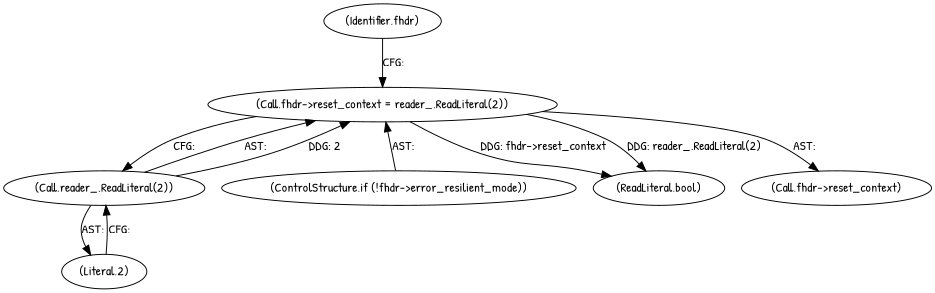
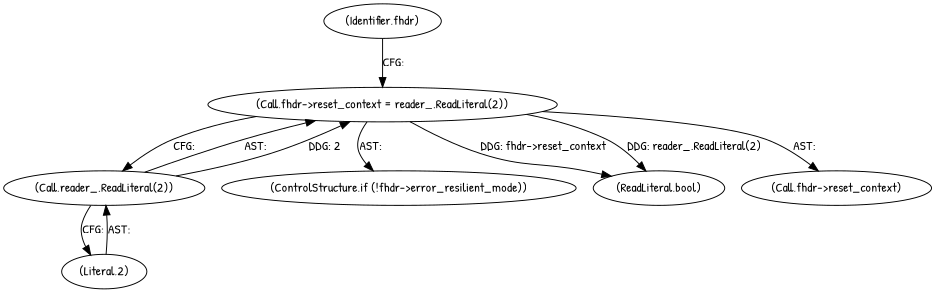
(392, 151) -> (358, 143)
(95, 230) -> (95, 230)
(121, 230) -> (121, 230)
